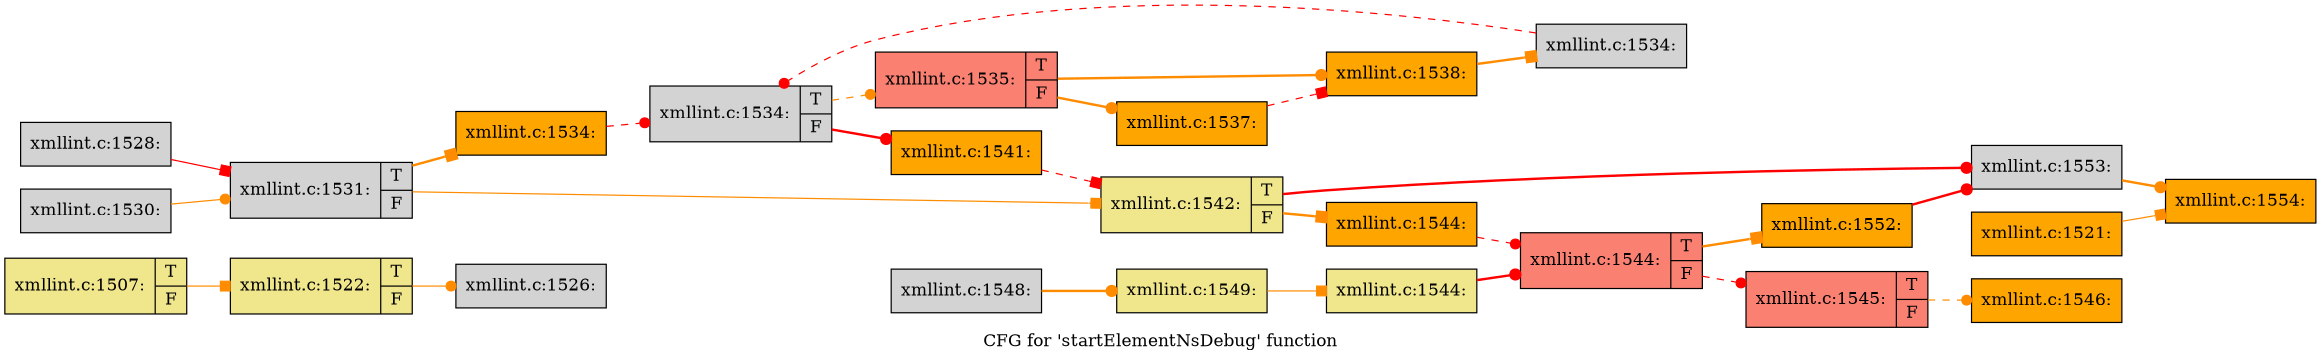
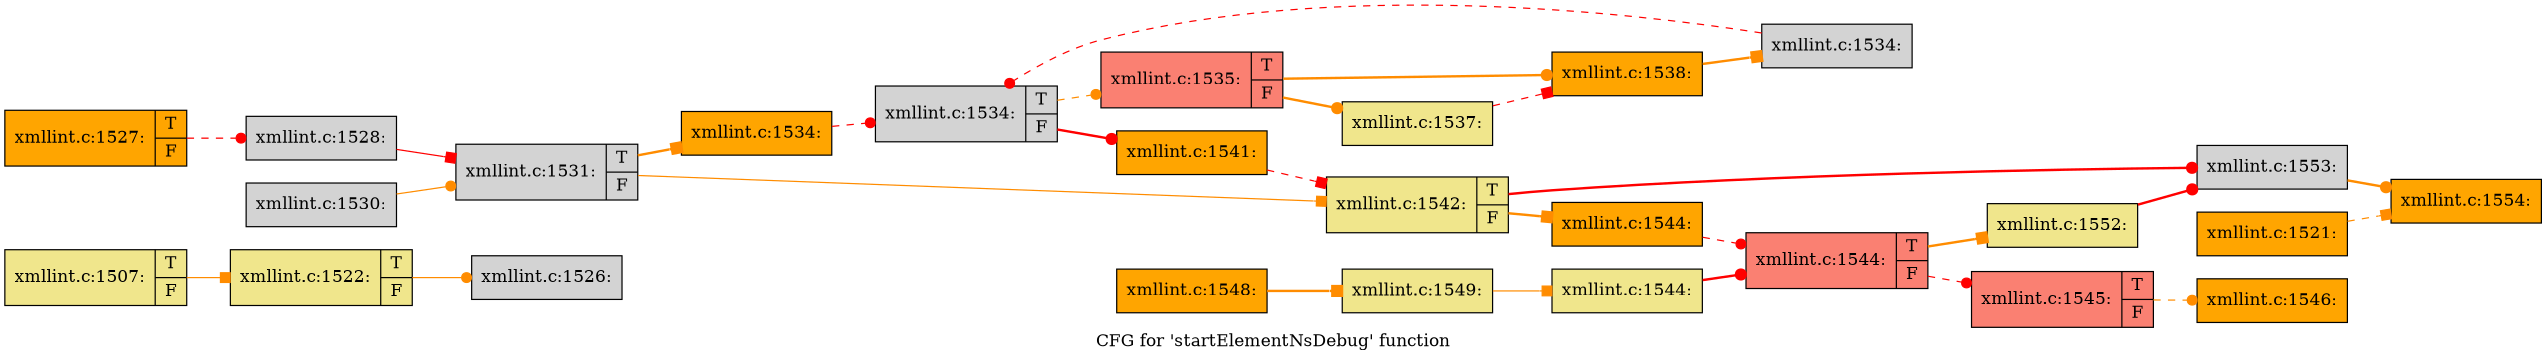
(1192, 124) -> (1417, 124)
none -> (96, 138)
(2138, 219) -> (2363, 219)
(1837, 225) -> (2062, 225)
(966, 291) -> (1192, 291)
(1074, 291) -> (1298, 291)
